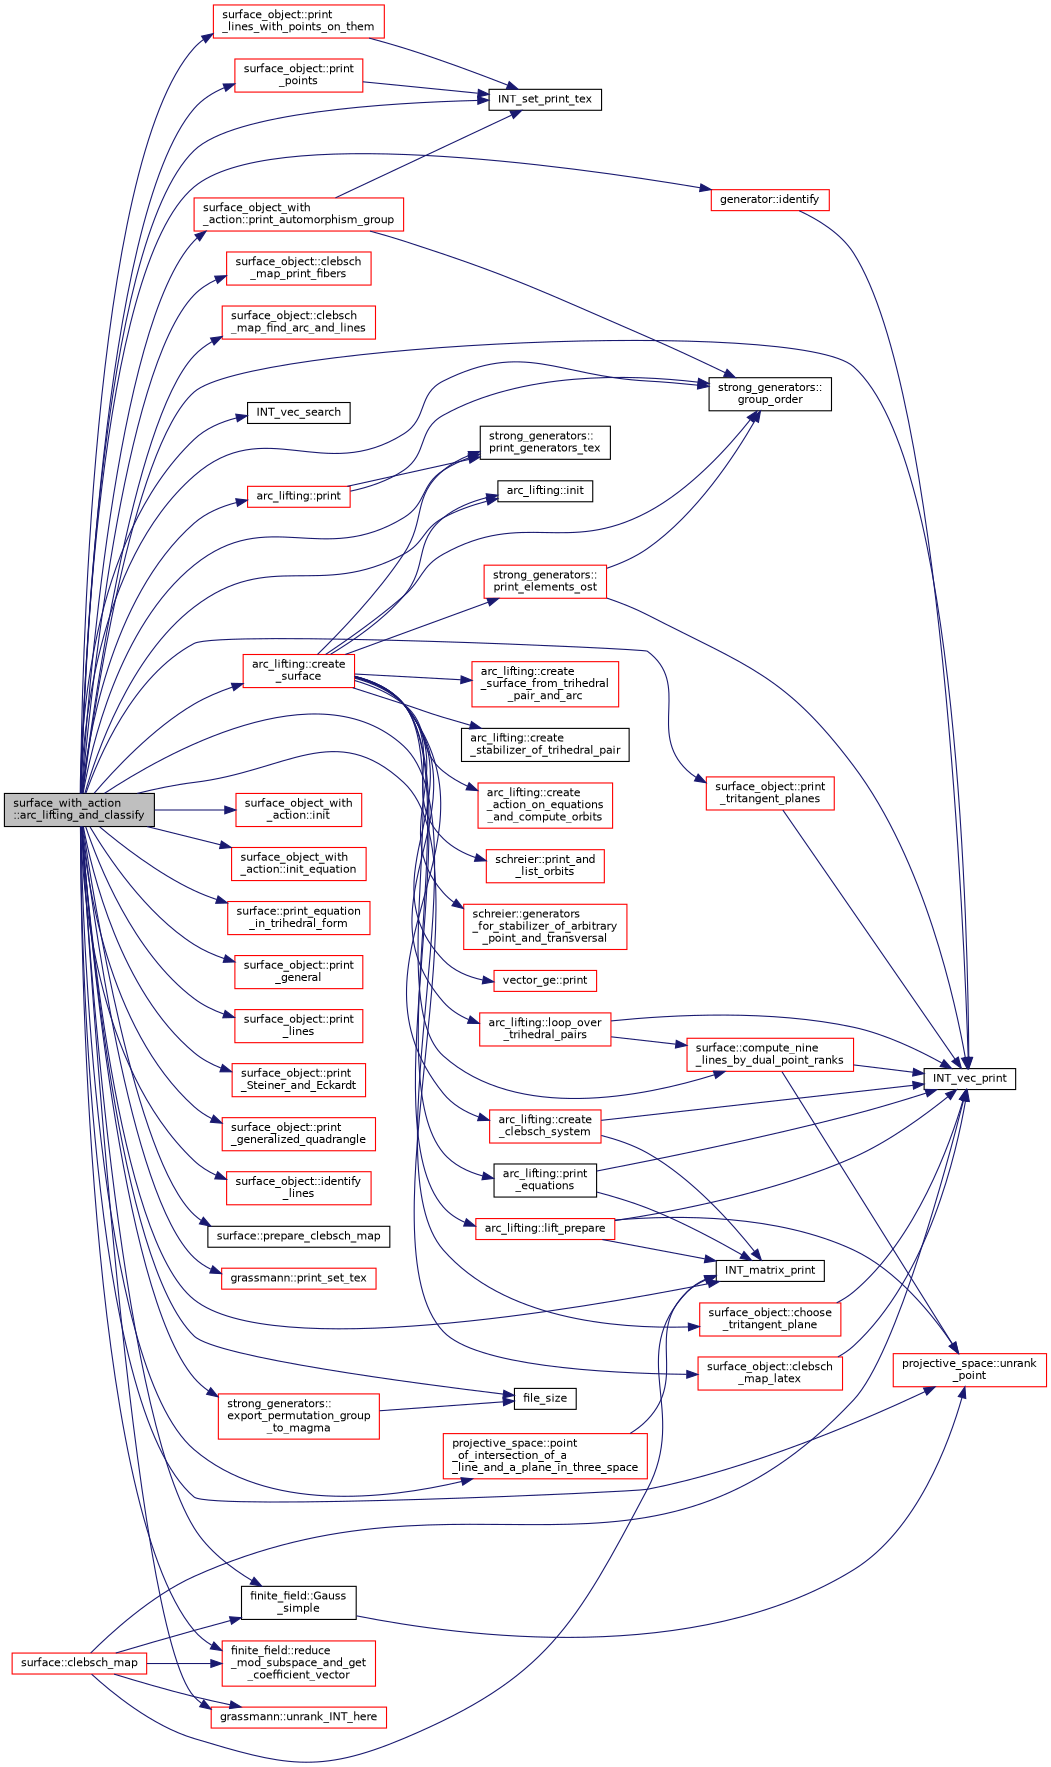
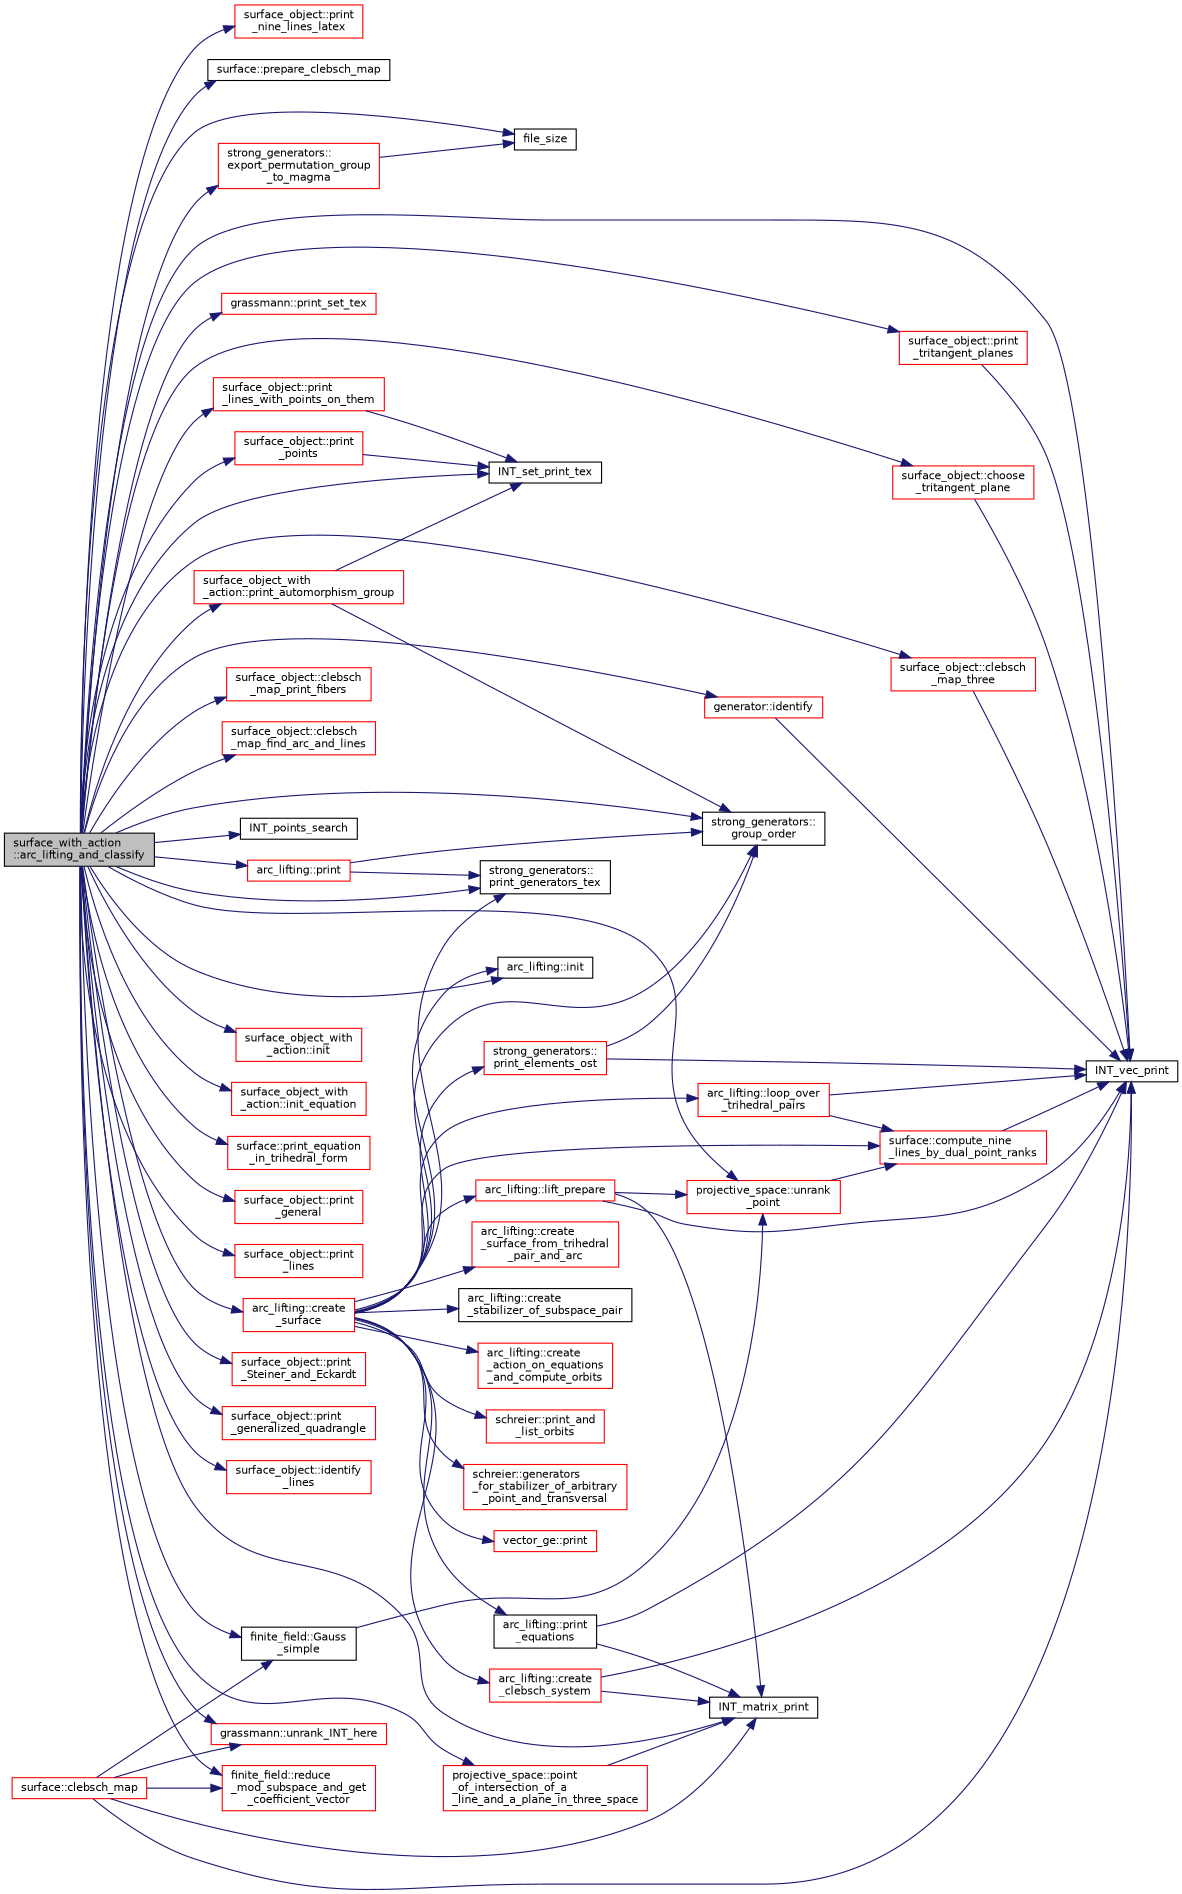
none -> (299, 22)
(299, 413) -> (299, 829)
(545, 745) -> (545, 1305)
(867, 1208) -> (858, 1174)
(770, 1373) -> (963, 674)
